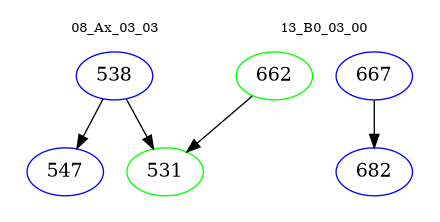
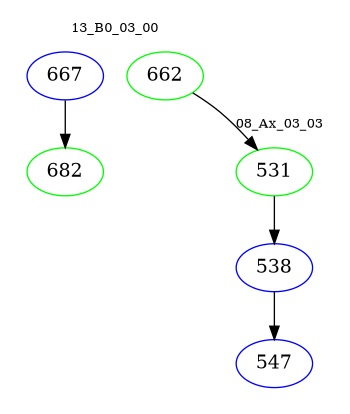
(137, 118) -> (274, 213)
(374, 172) -> (65, 172)
